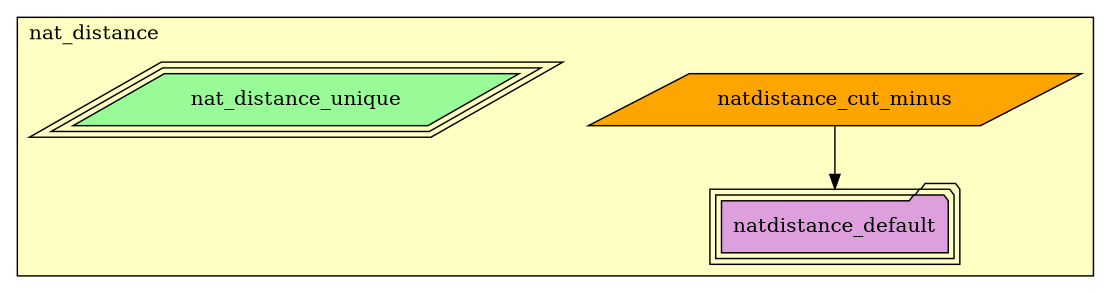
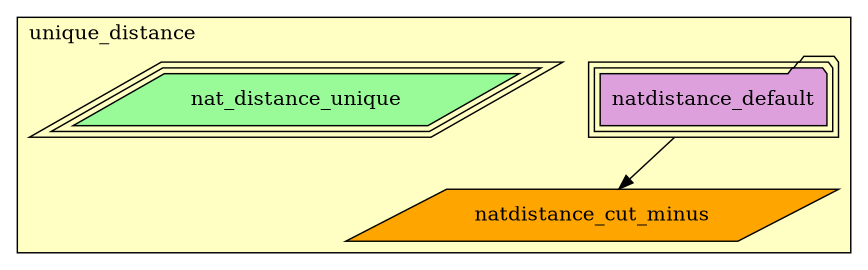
(95, 34) -> (113, 34)
(835, 150) -> (652, 158)
